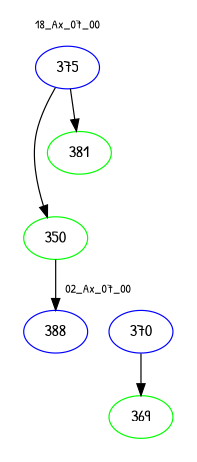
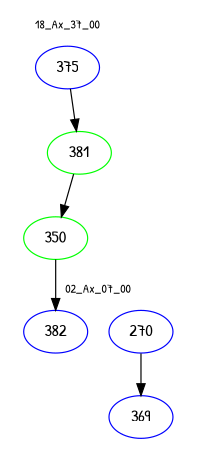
(68, 25) -> (68, 25)
(35, 145) -> (69, 190)
(56, 332) -> (56, 332)
(141, 332) -> (141, 332)
(141, 417) -> (141, 417)
